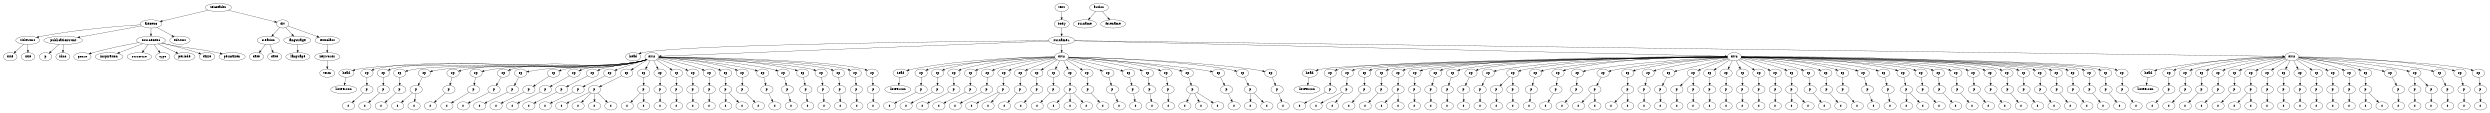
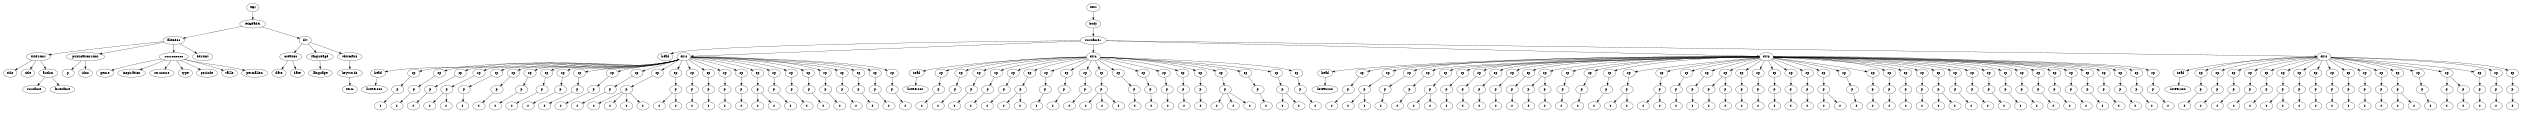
none -> (253, 8)
none -> (43, 64)
